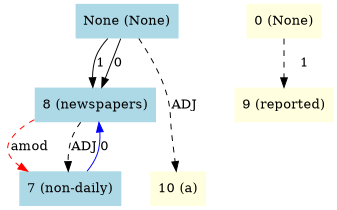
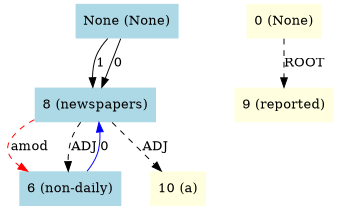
(305, 63) -> (305, 63)
(167, 97) -> (133, 143)
(70, 189) -> (70, 189)
